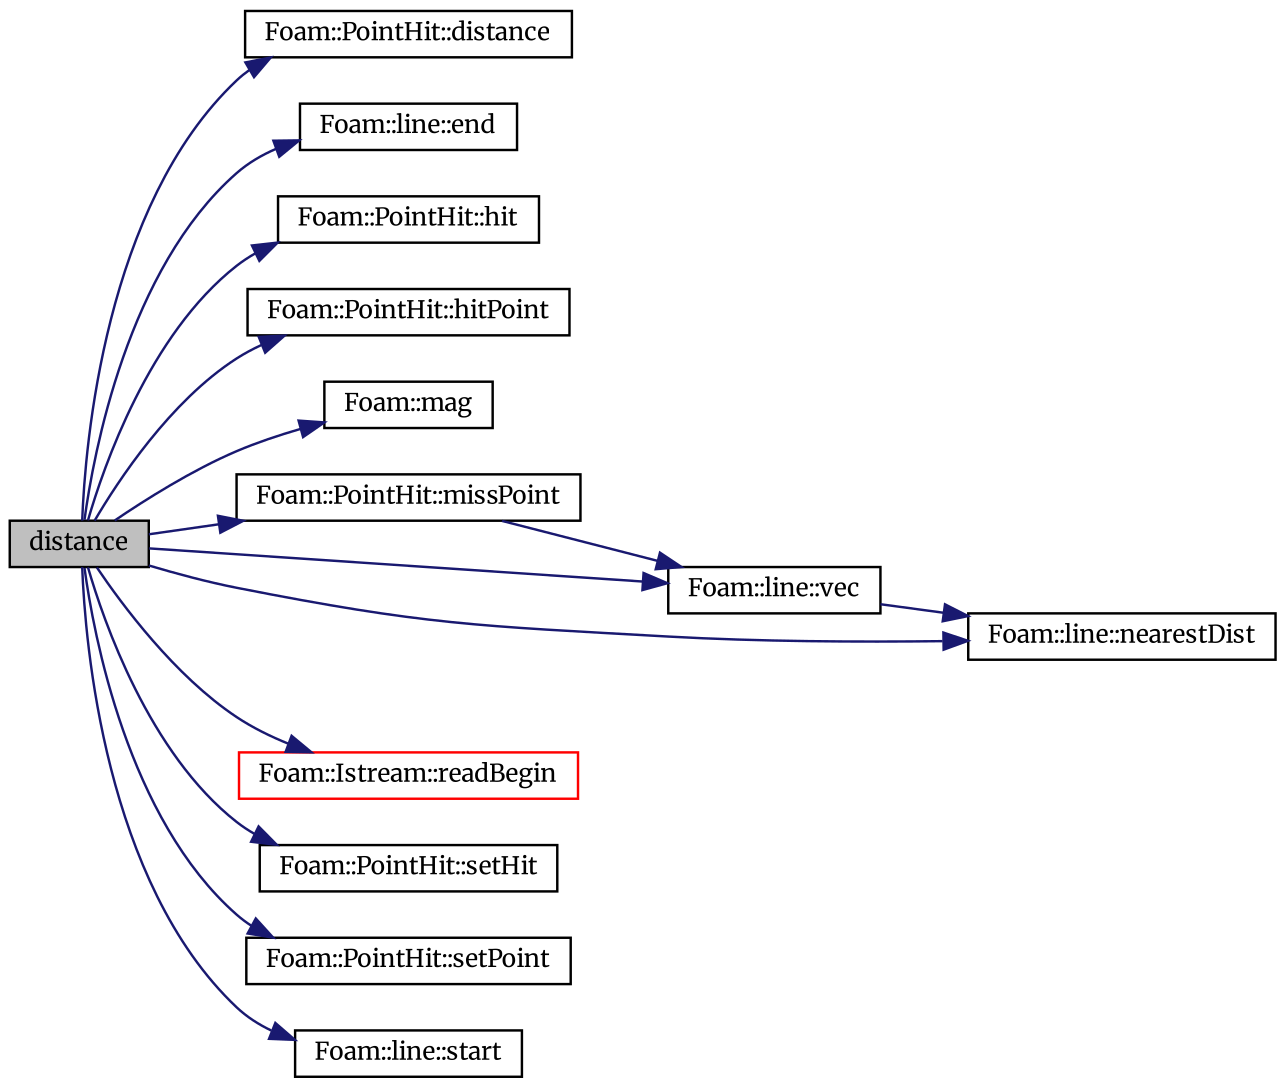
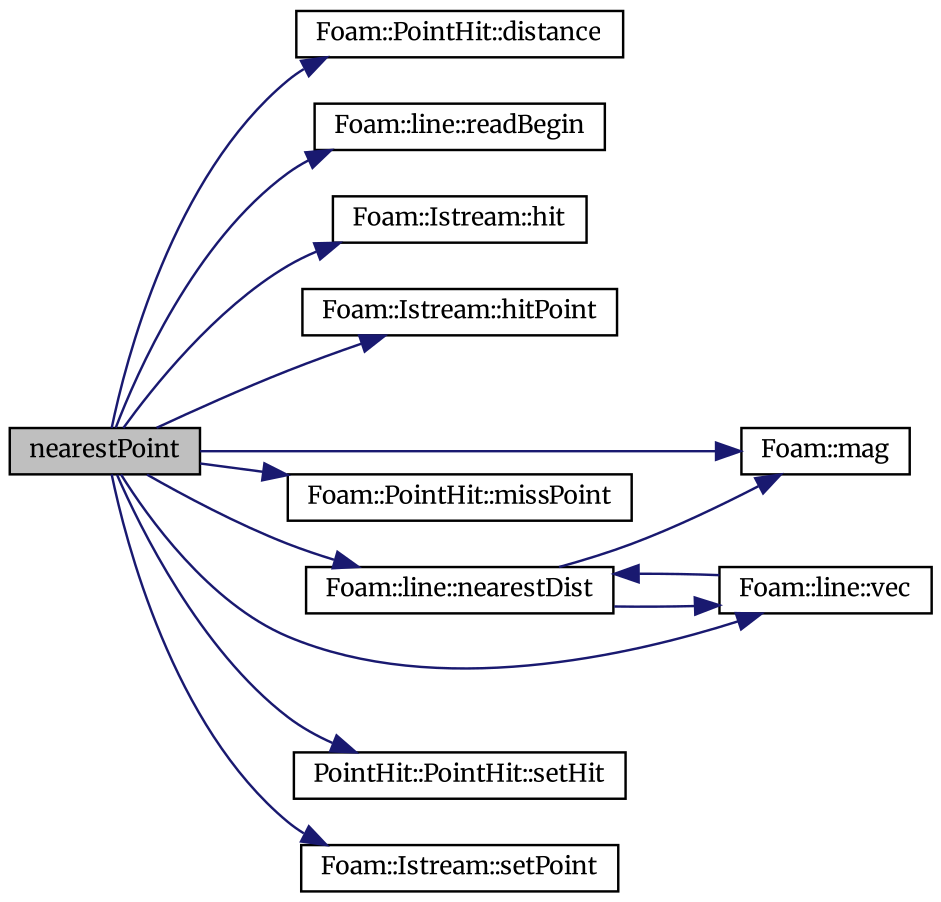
(409, 127) -> (460, 127)
(409, 219) -> (460, 219)
(409, 312) -> (460, 312)
none -> (661, 532)
(580, 541) -> (655, 607)
(79, 544) -> (105, 451)
(409, 776) -> none
(409, 868) -> (460, 776)
(409, 961) -> (460, 868)
(409, 1054) -> none
